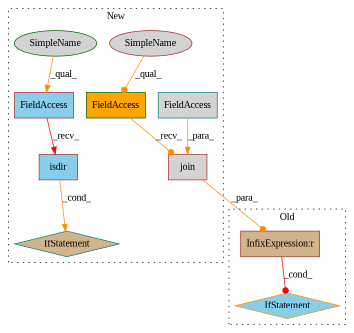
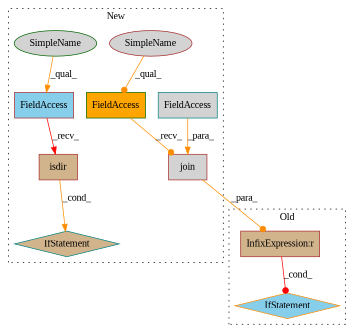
(58, 167) -> (58, 167)
